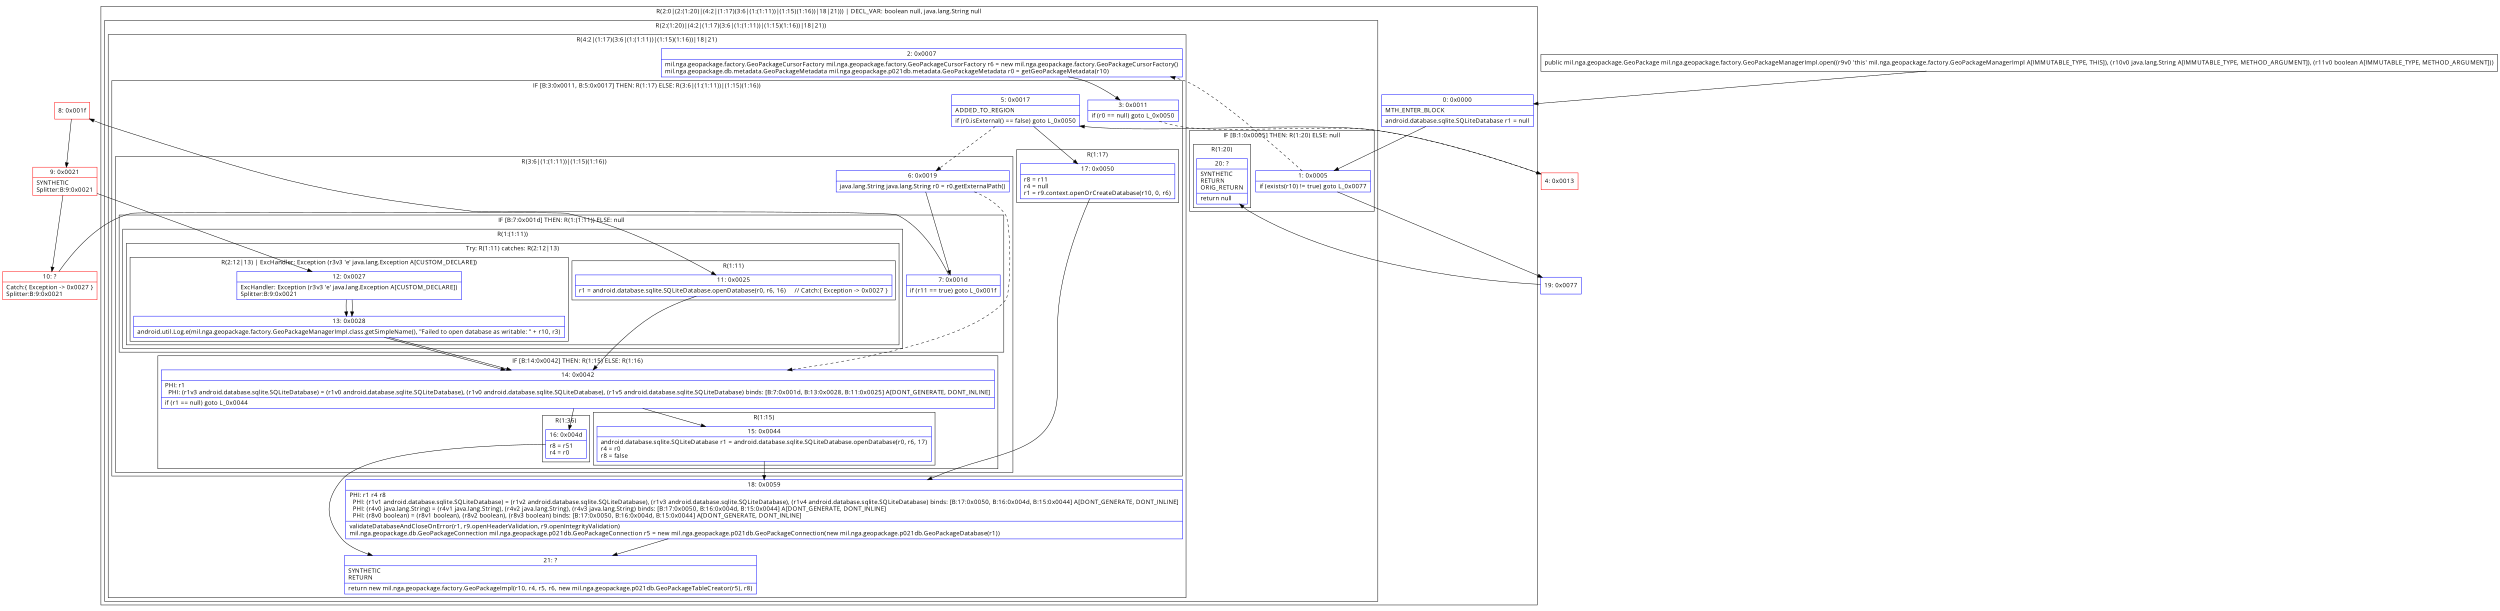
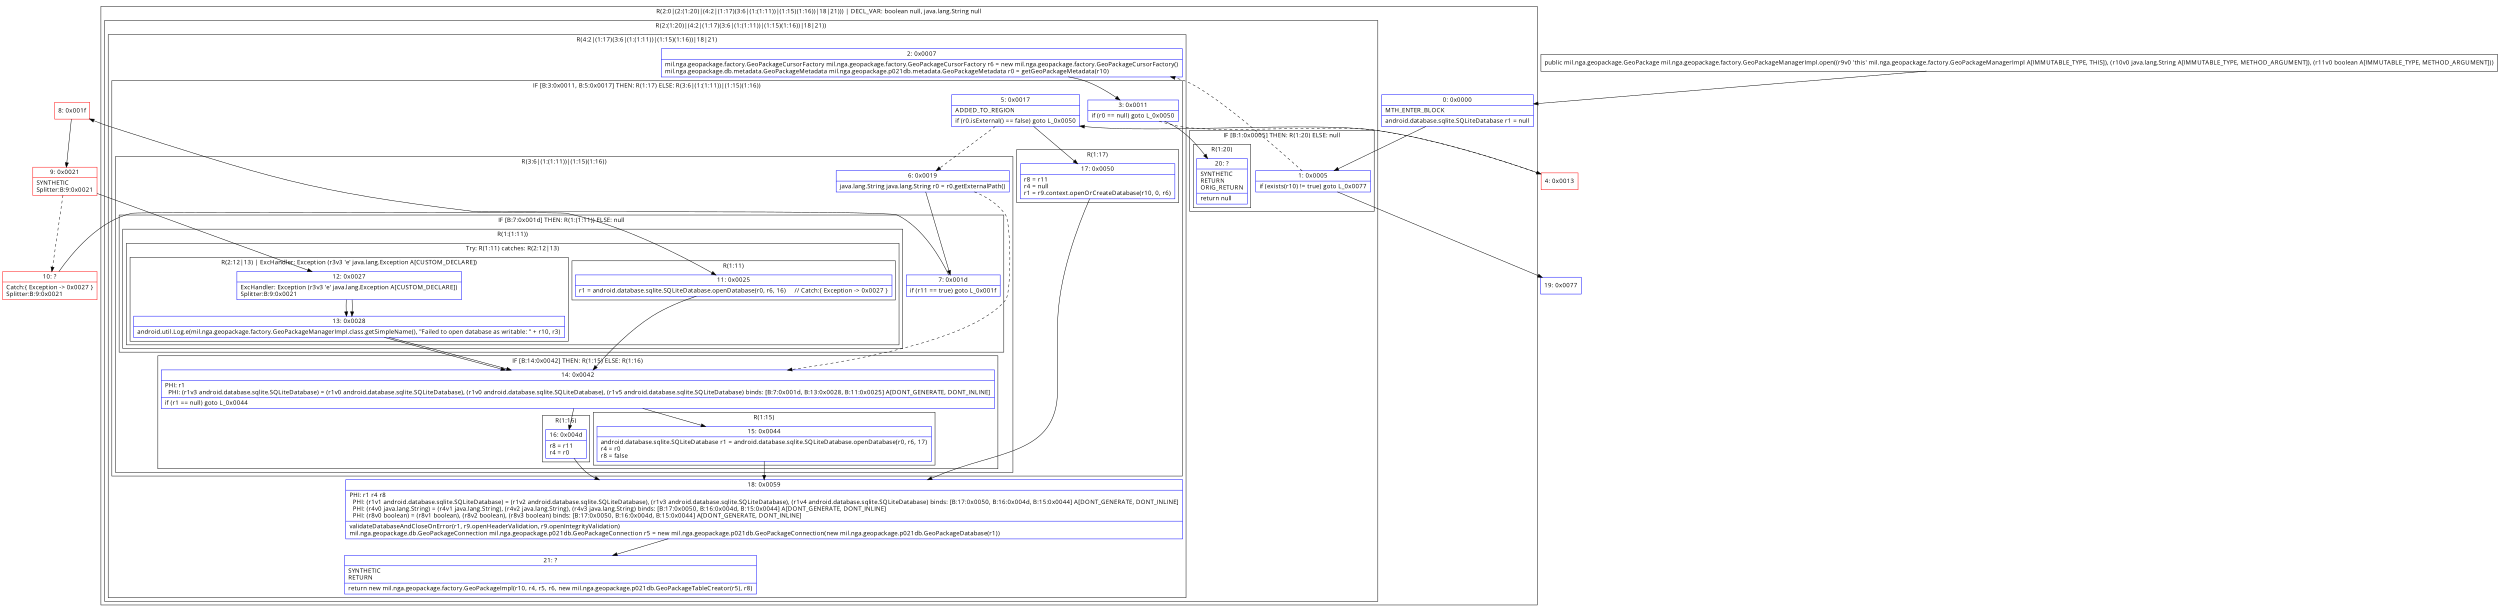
(58, 231) -> (58, 231)
(1387, 263) -> (1193, 141)
(566, 421) -> (566, 421)
(561, 446) -> (561, 446)
(393, 458) -> (580, 466)
